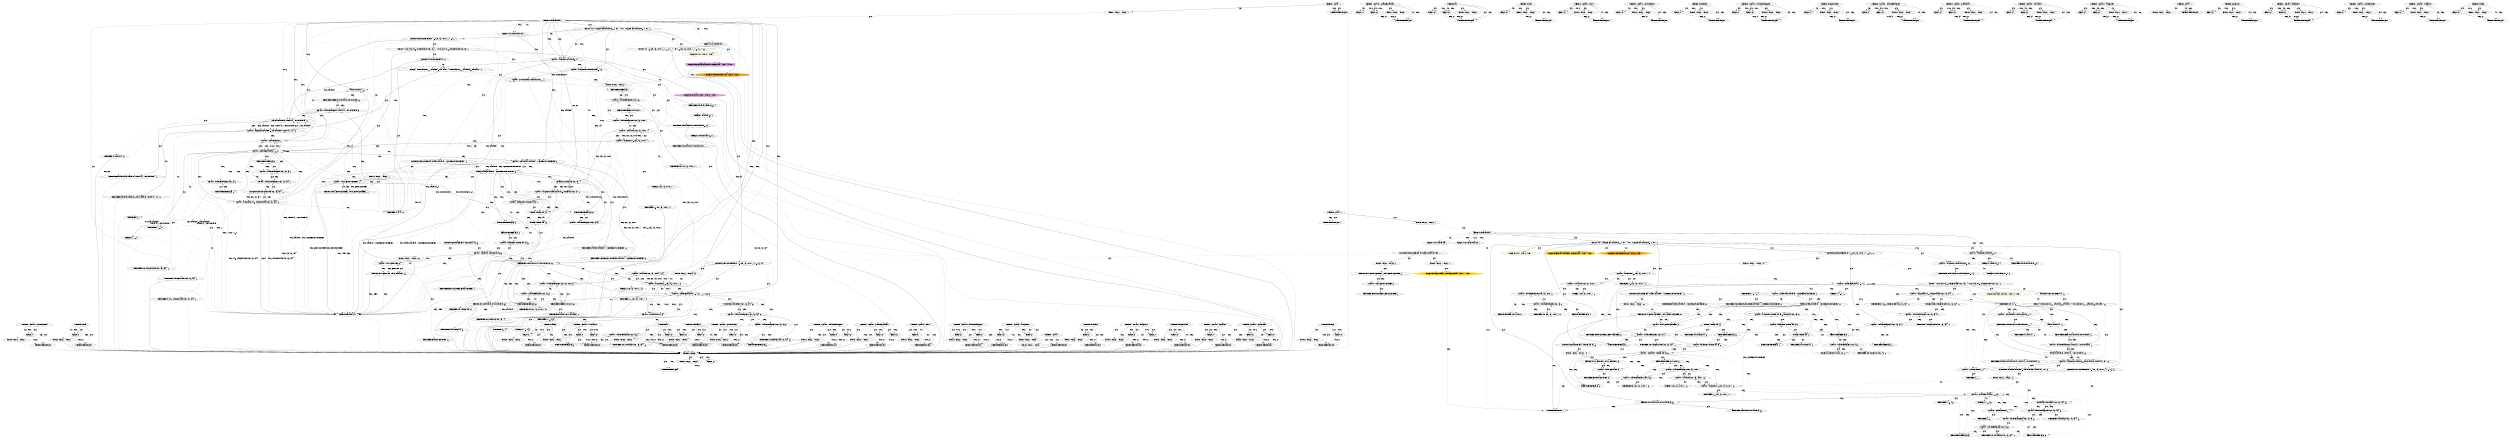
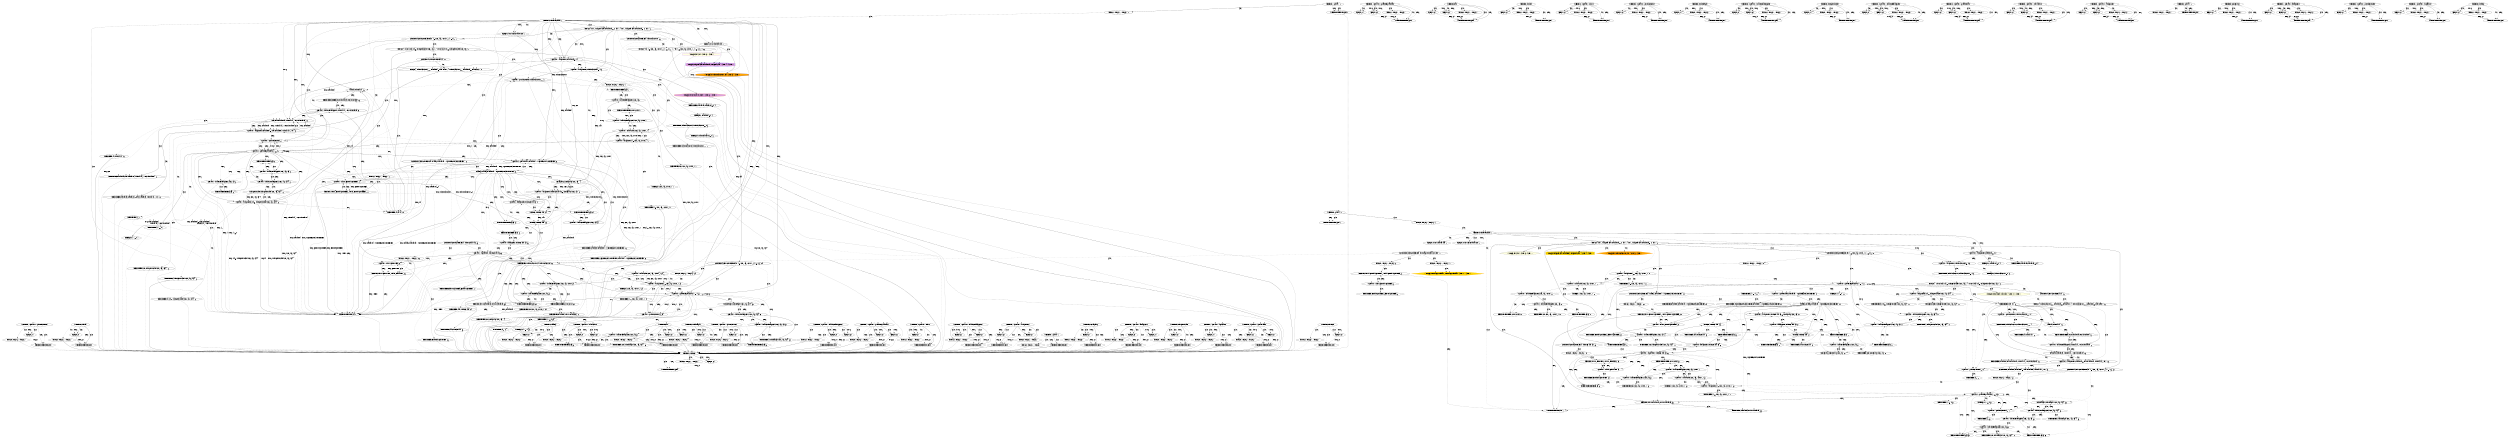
none -> (643, 39)
